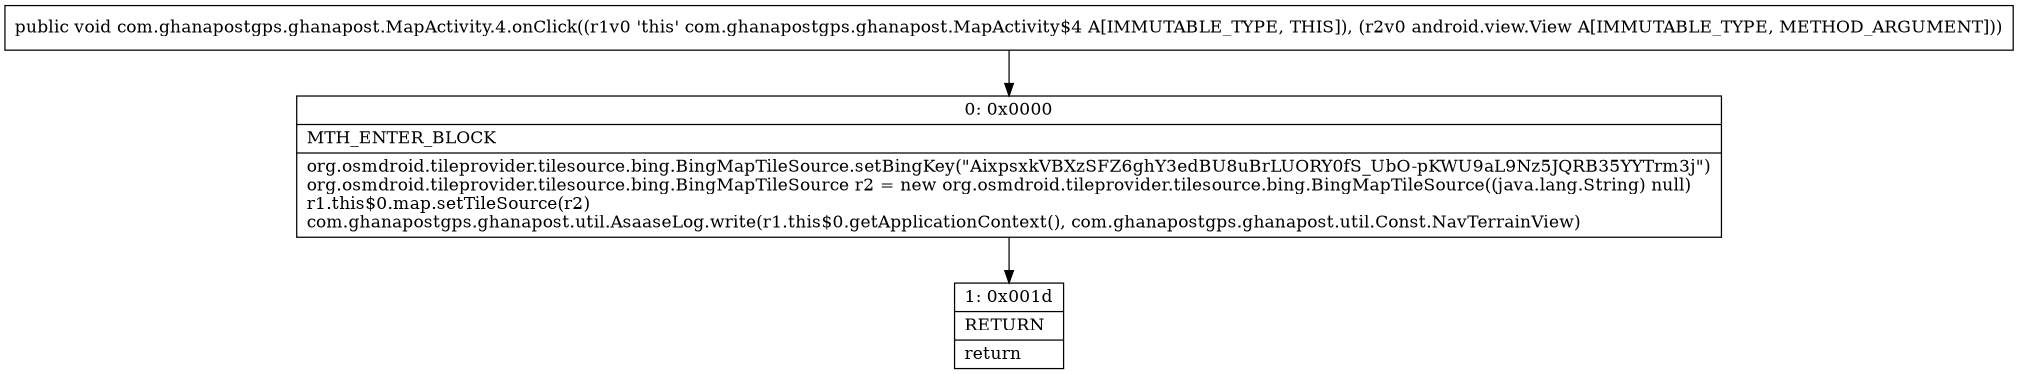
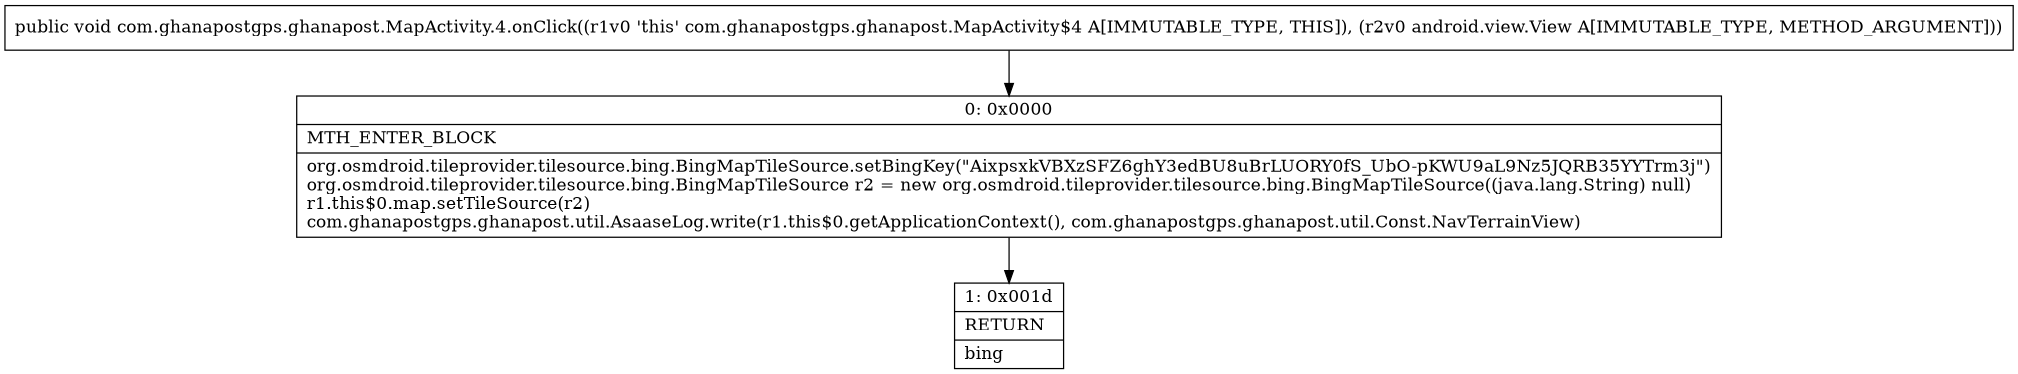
(993, 354) -> (984, 354)
